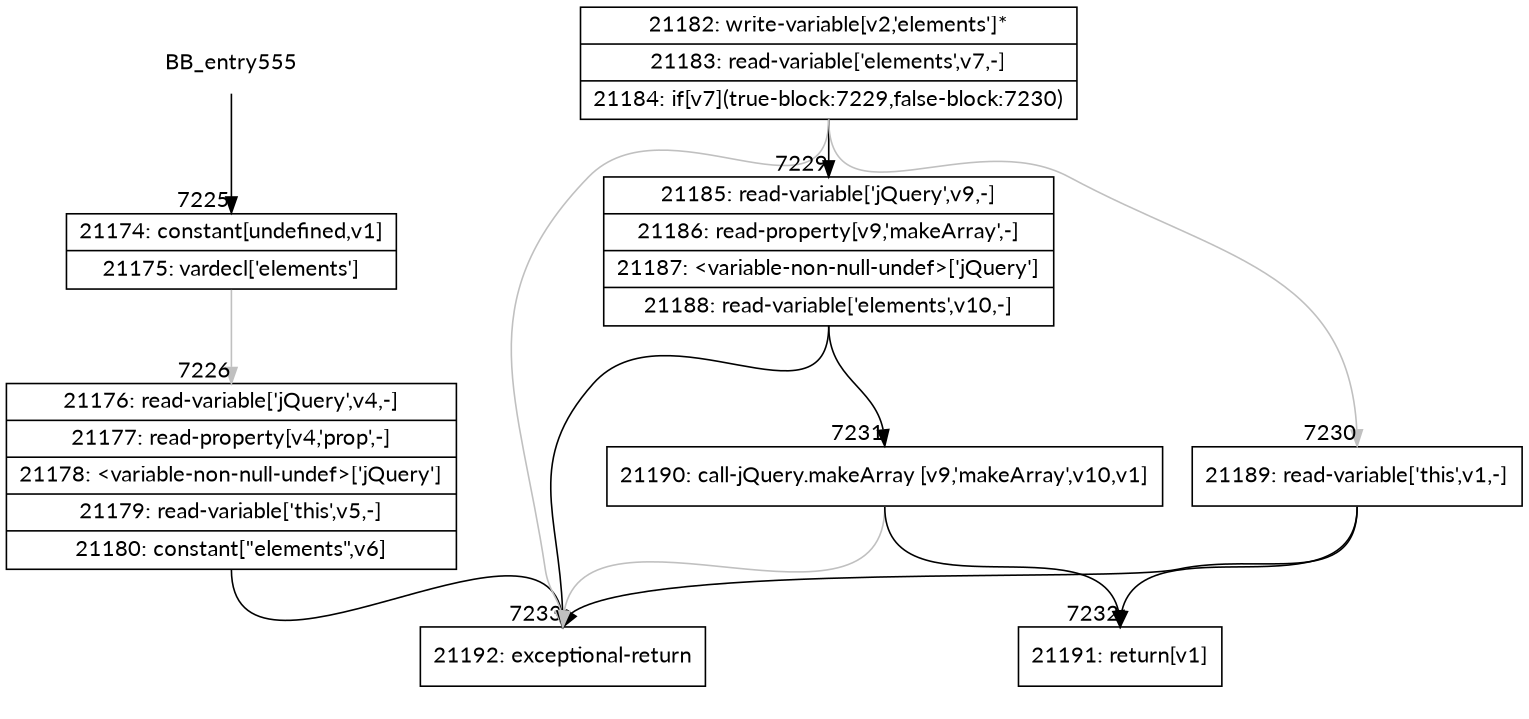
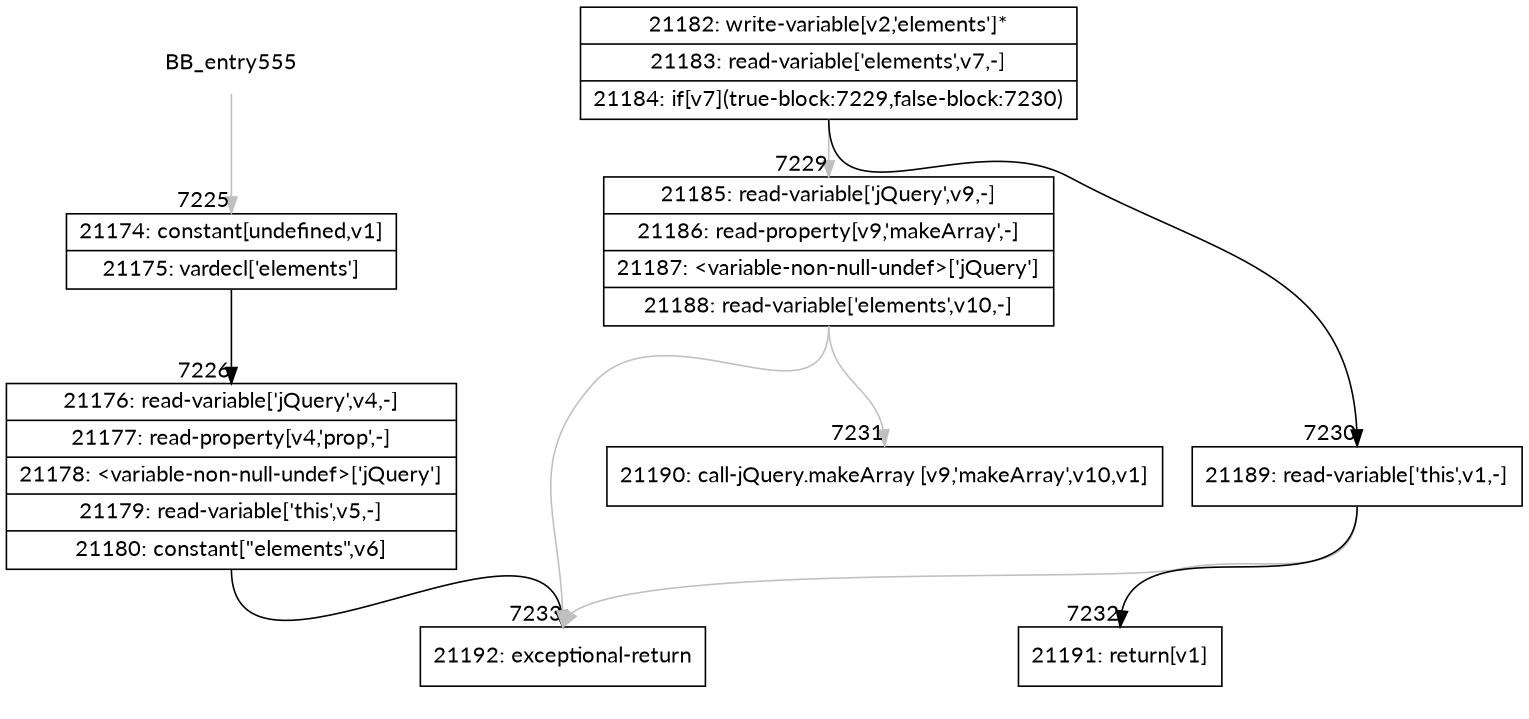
(829, 140) -> (829, 140)
(231, 145) -> (231, 145)
(1128, 206) -> (1128, 206)
(535, 252) -> none
(231, 328) -> (231, 328)
(607, 374) -> (607, 374)
(851, 380) -> (851, 380)
(973, 566) -> none
(732, 568) -> none
(959, 576) -> (979, 576)
